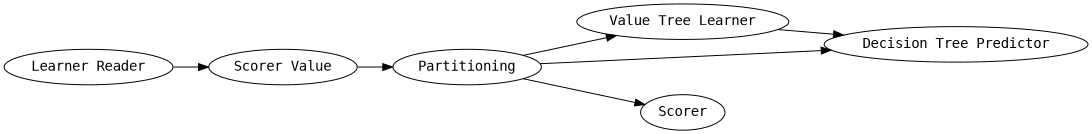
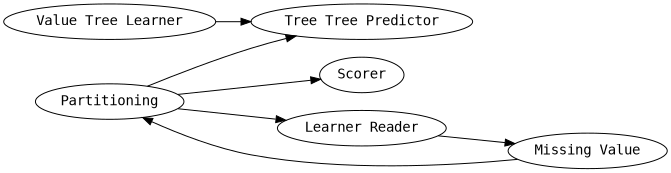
(956, 44) -> (362, 22)
(565, 47) -> (227, 114)
(283, 67) -> (588, 151)
